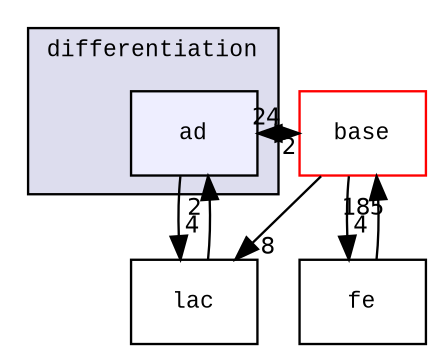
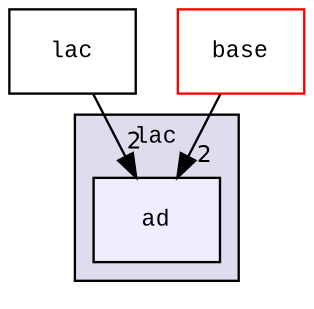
(153, 50) -> (157, 137)
(264, 133) -> none
(179, 209) -> none
(287, 209) -> none
(363, 302) -> none
